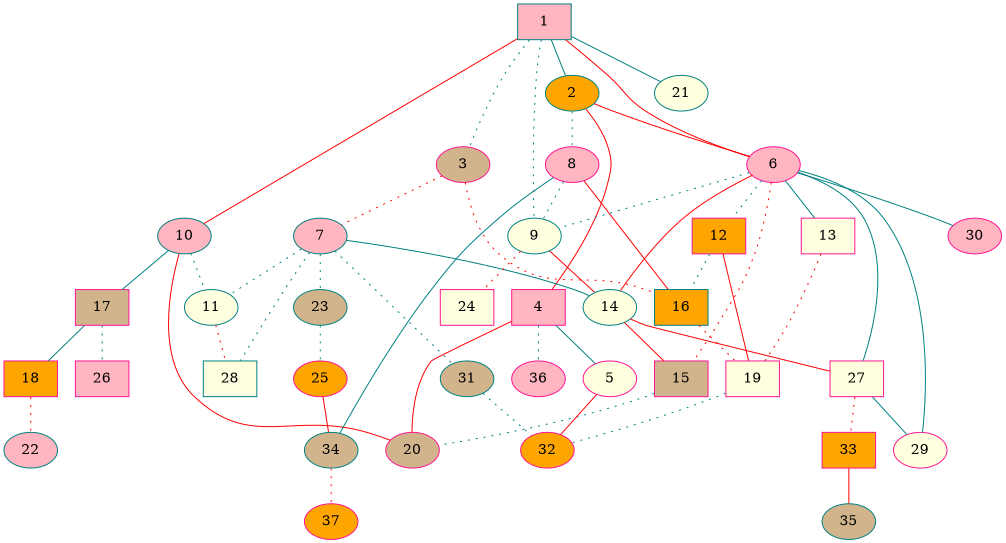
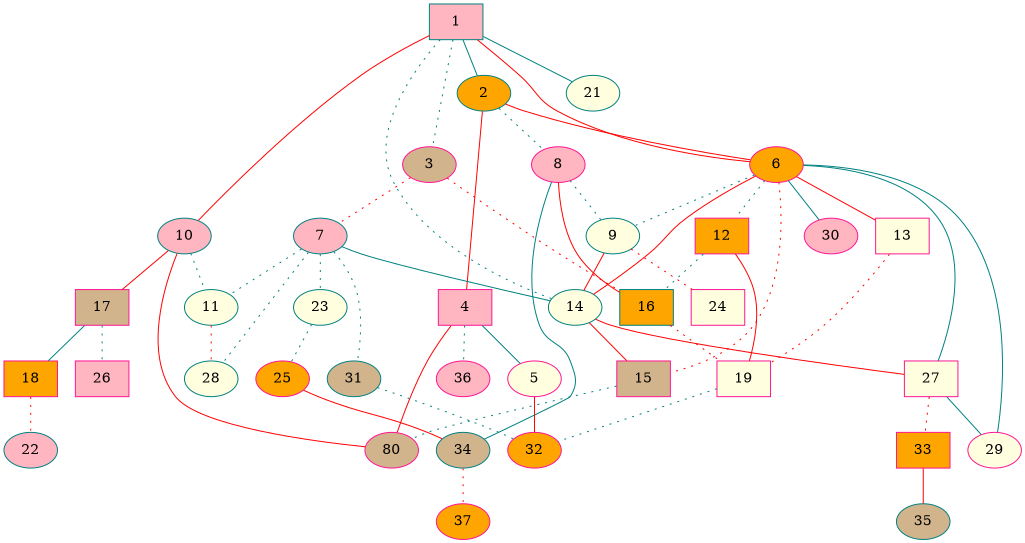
(534, 129) -> (405, 200)
(774, 165) -> (776, 165)
(800, 199) -> (836, 198)
(145, 270) -> (145, 270)
(320, 307) -> (320, 307)
(230, 379) -> (211, 379)
(413, 450) -> (392, 450)
